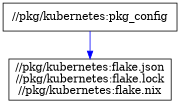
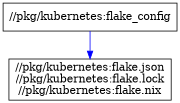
(90, 17) -> (90, 17)
